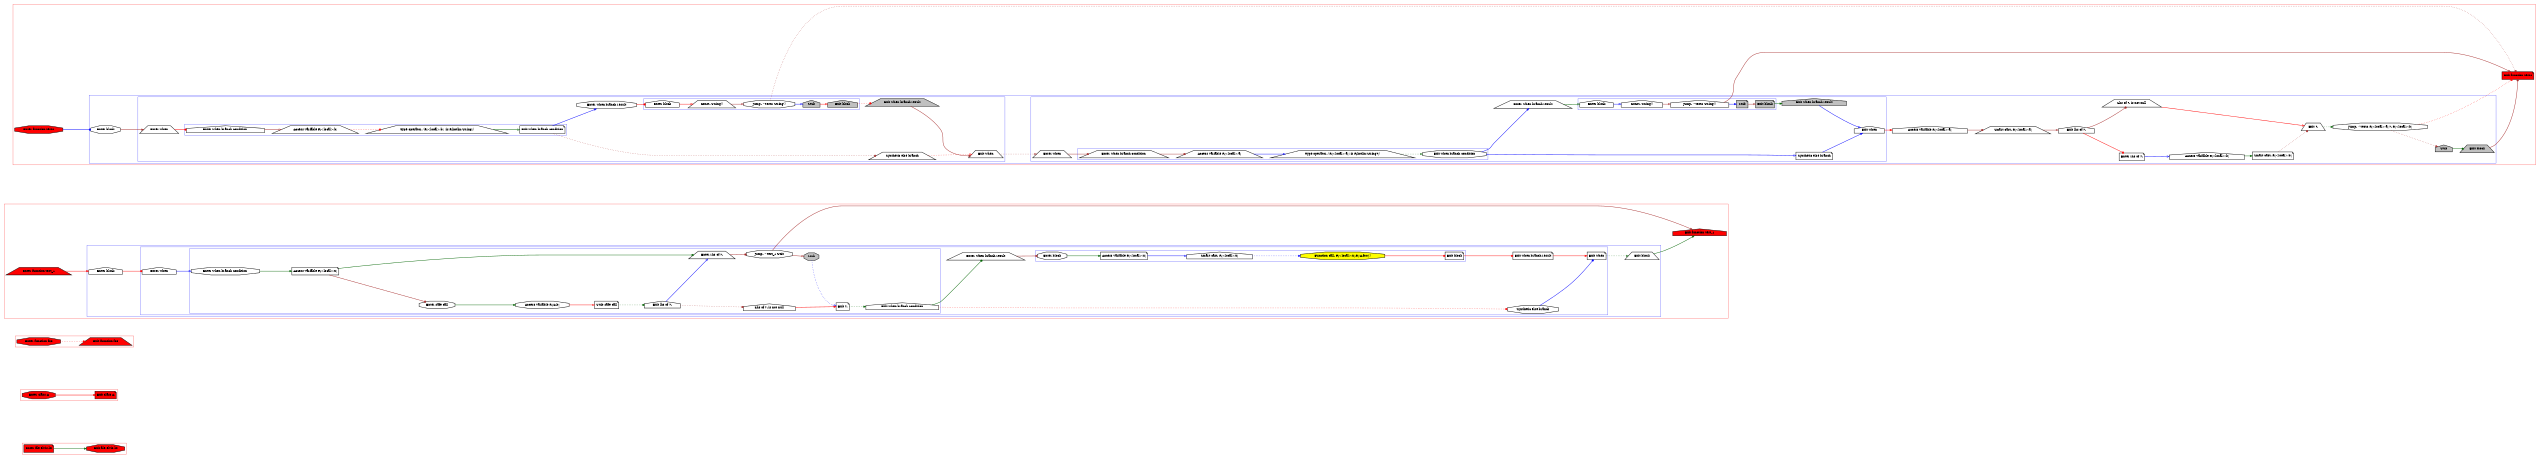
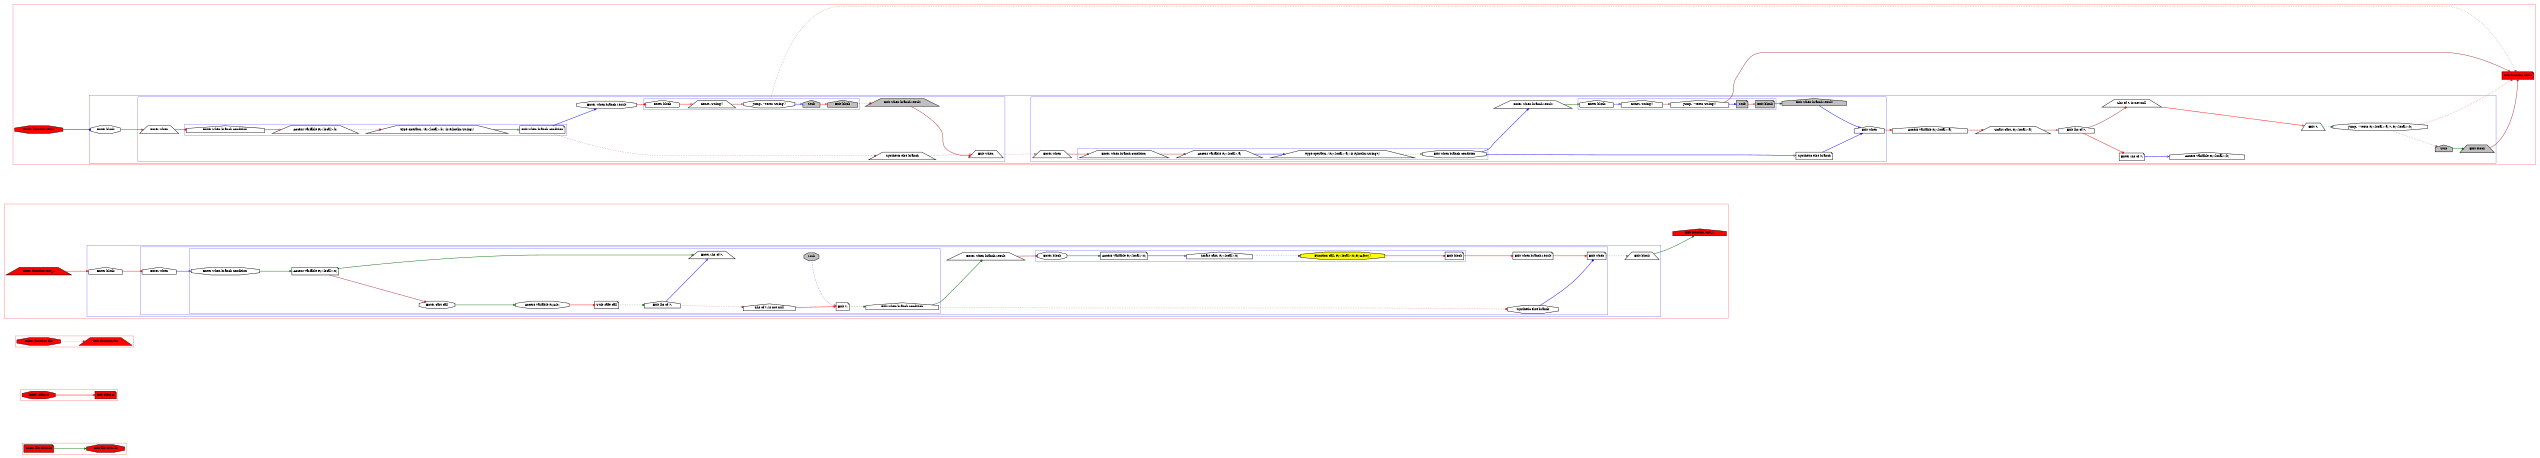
(2273, 156) -> none
(769, 254) -> none
(437, 305) -> (437, 305)
(581, 305) -> (581, 305)
